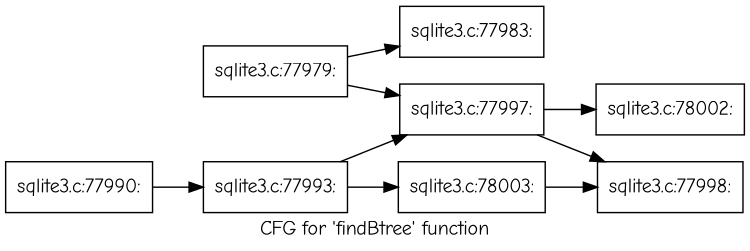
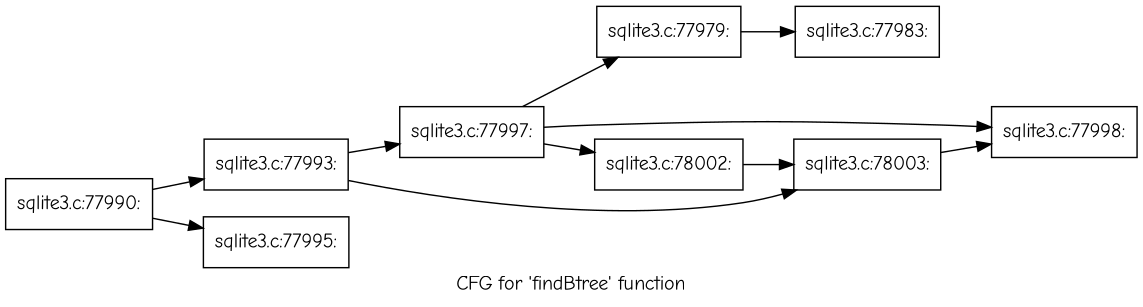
(367, 89) -> (564, 85)
none -> (761, 165)
none -> (276, 242)
